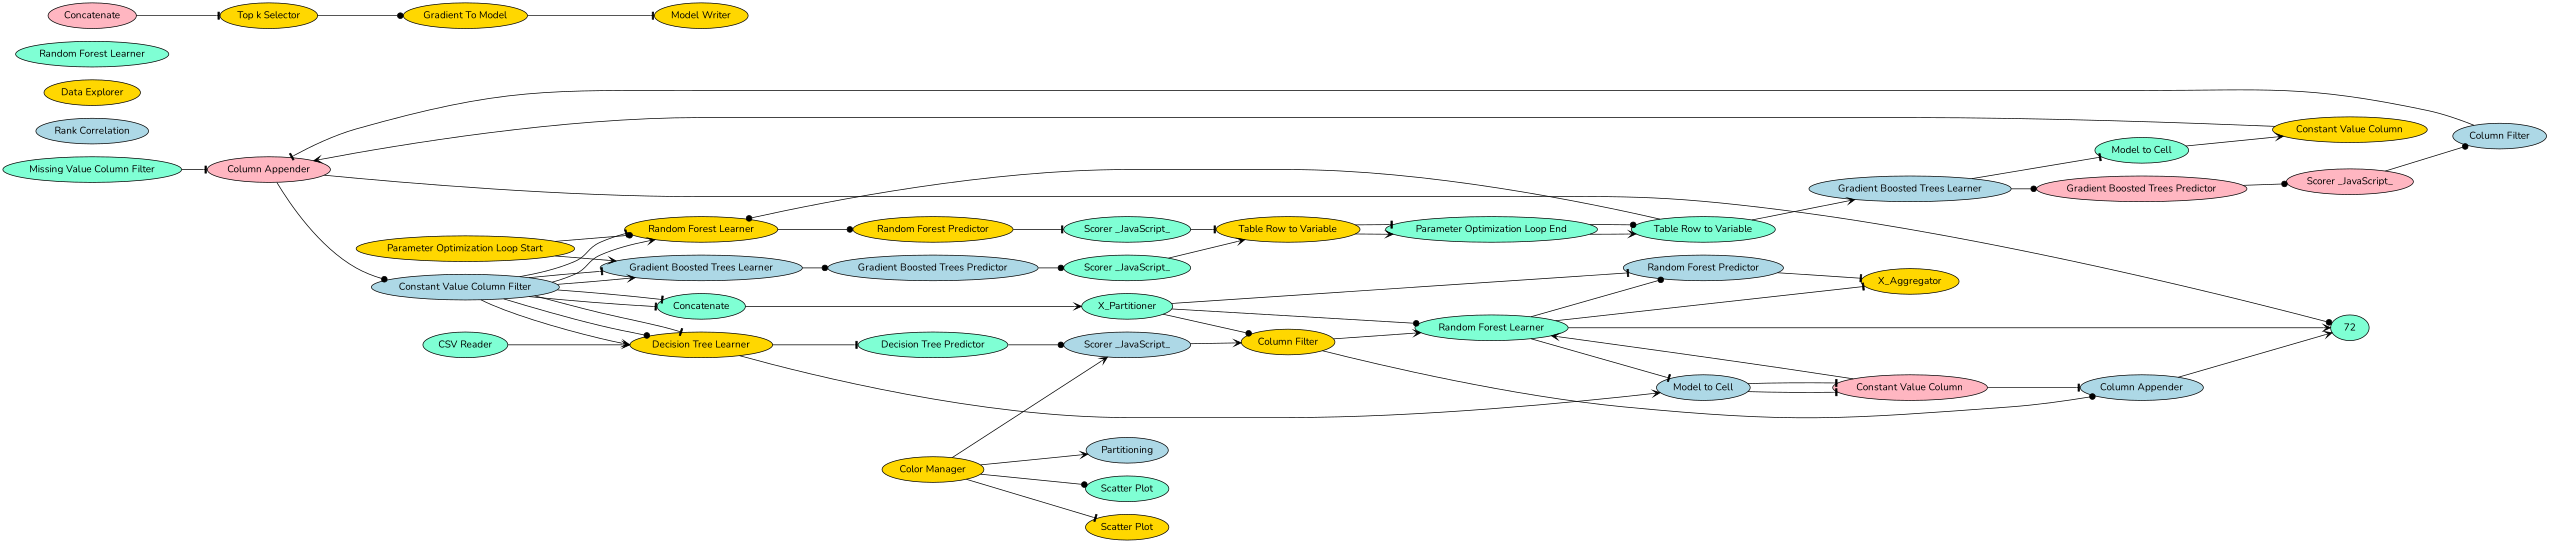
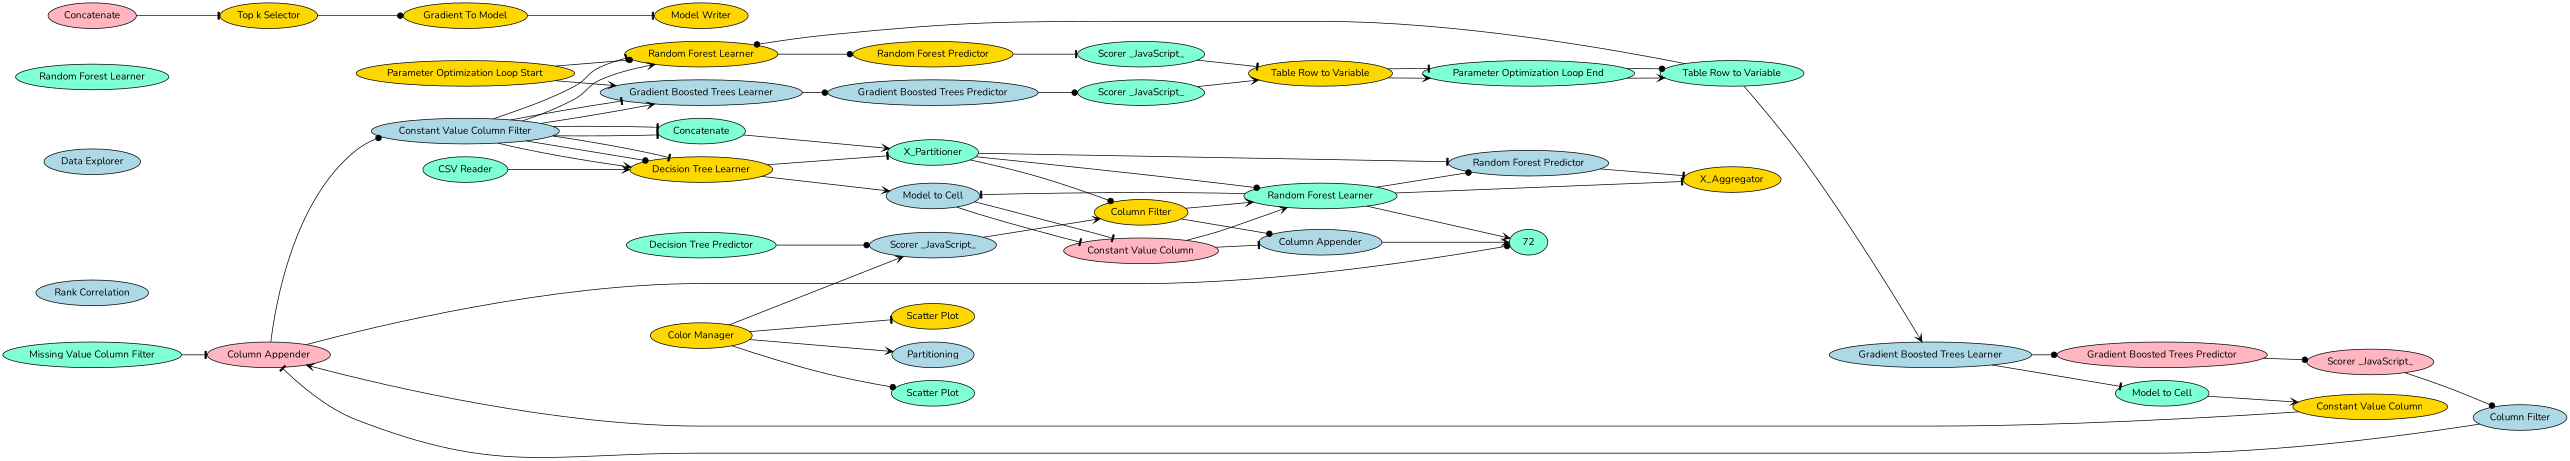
(92, 93) -> (92, 162)
(813, 345) -> (826, 160)
